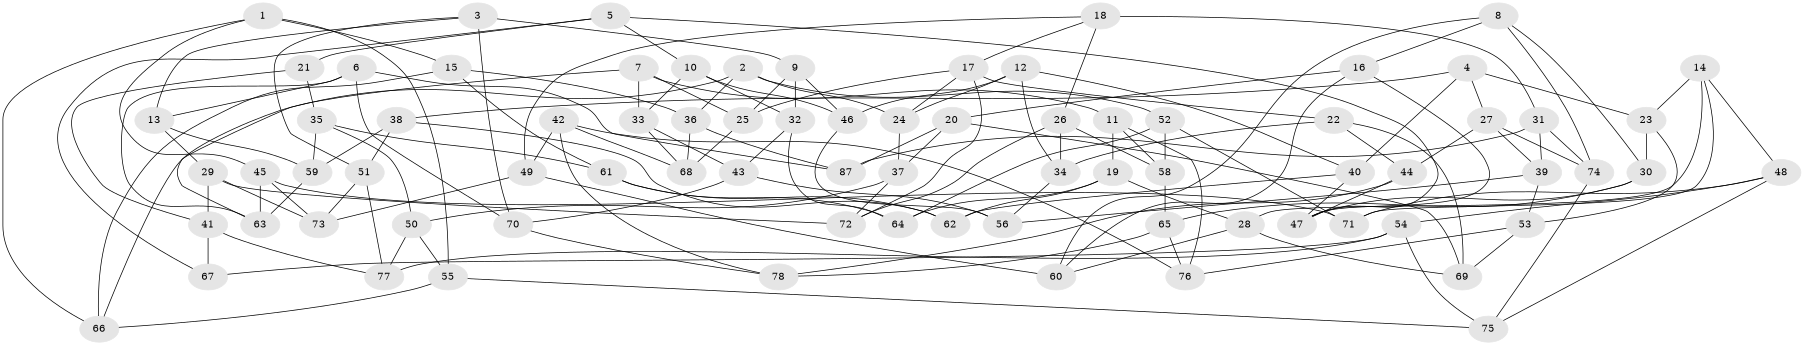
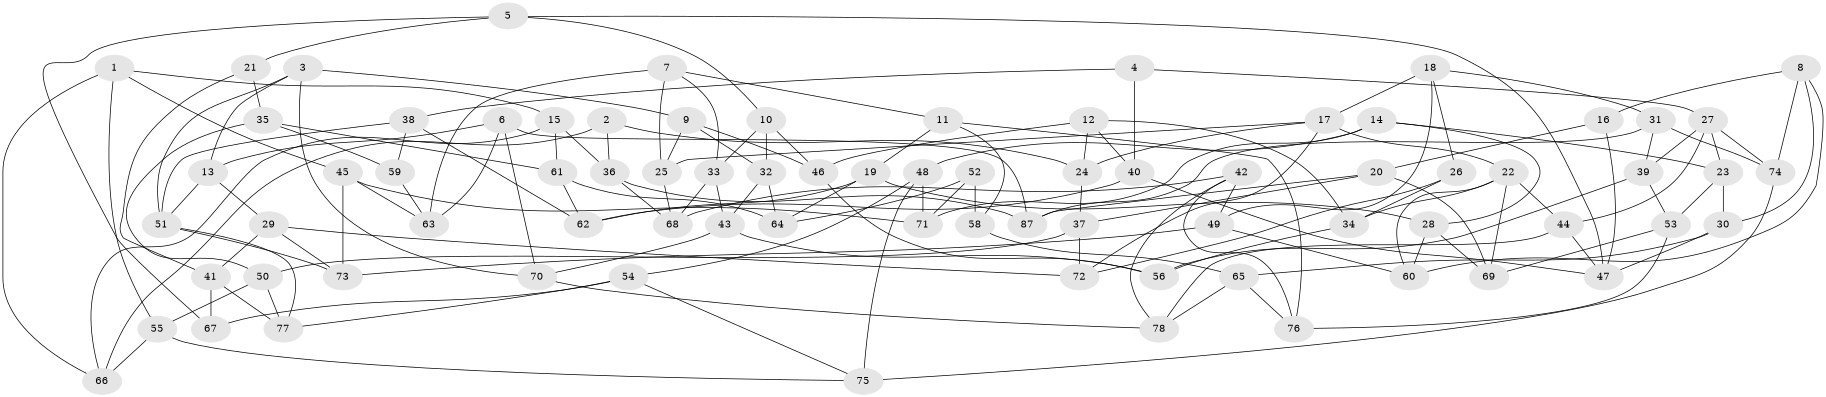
(1550, 92) -> (1714, 141)
(954, 94) -> none
(234, 146) -> (185, 199)
(1128, 154) -> none
(1255, 195) -> (1423, 196)
